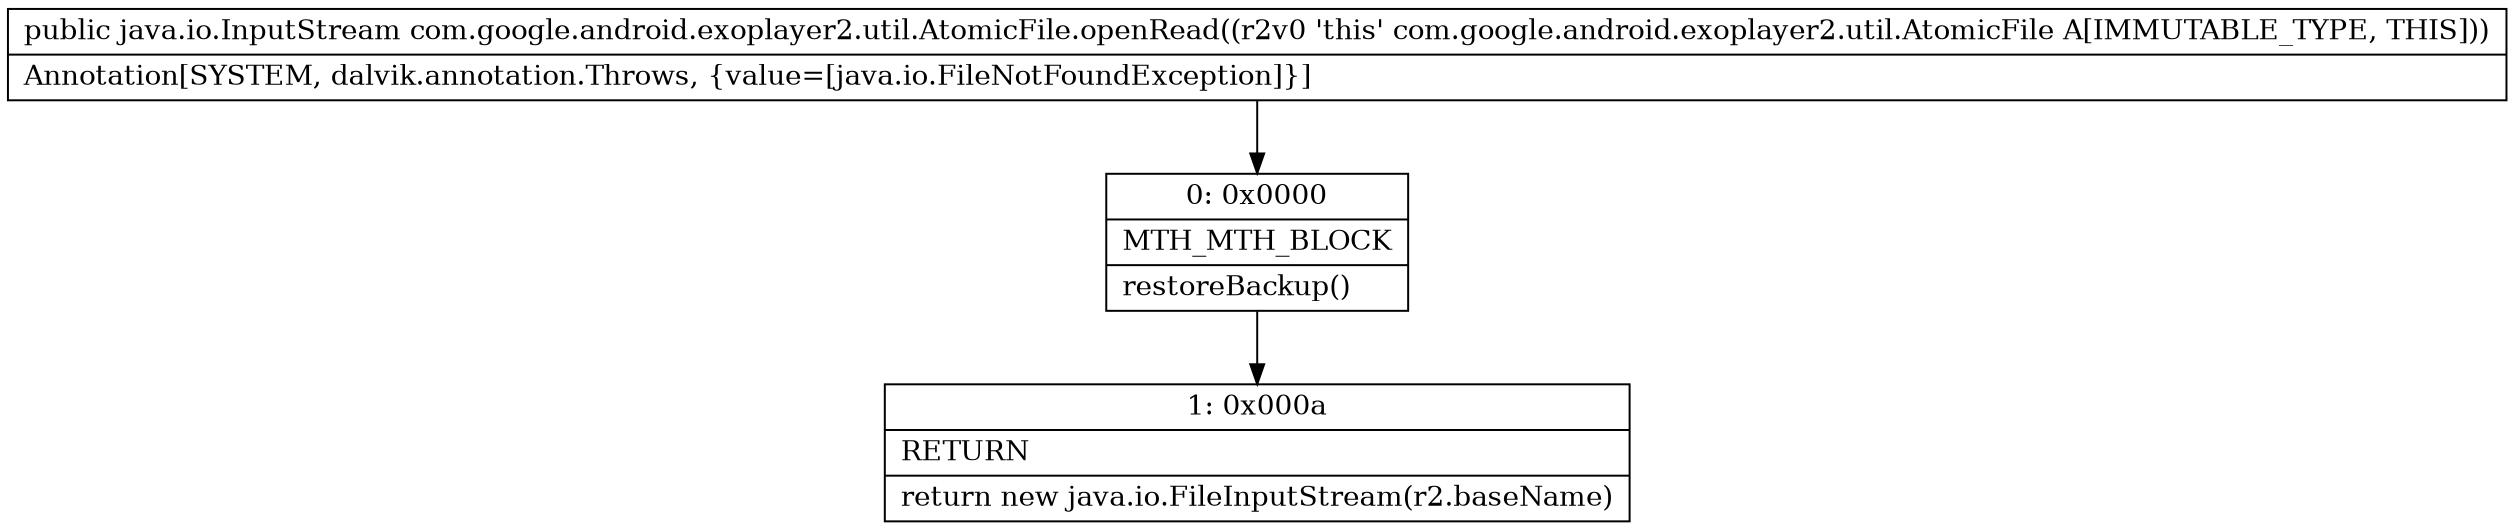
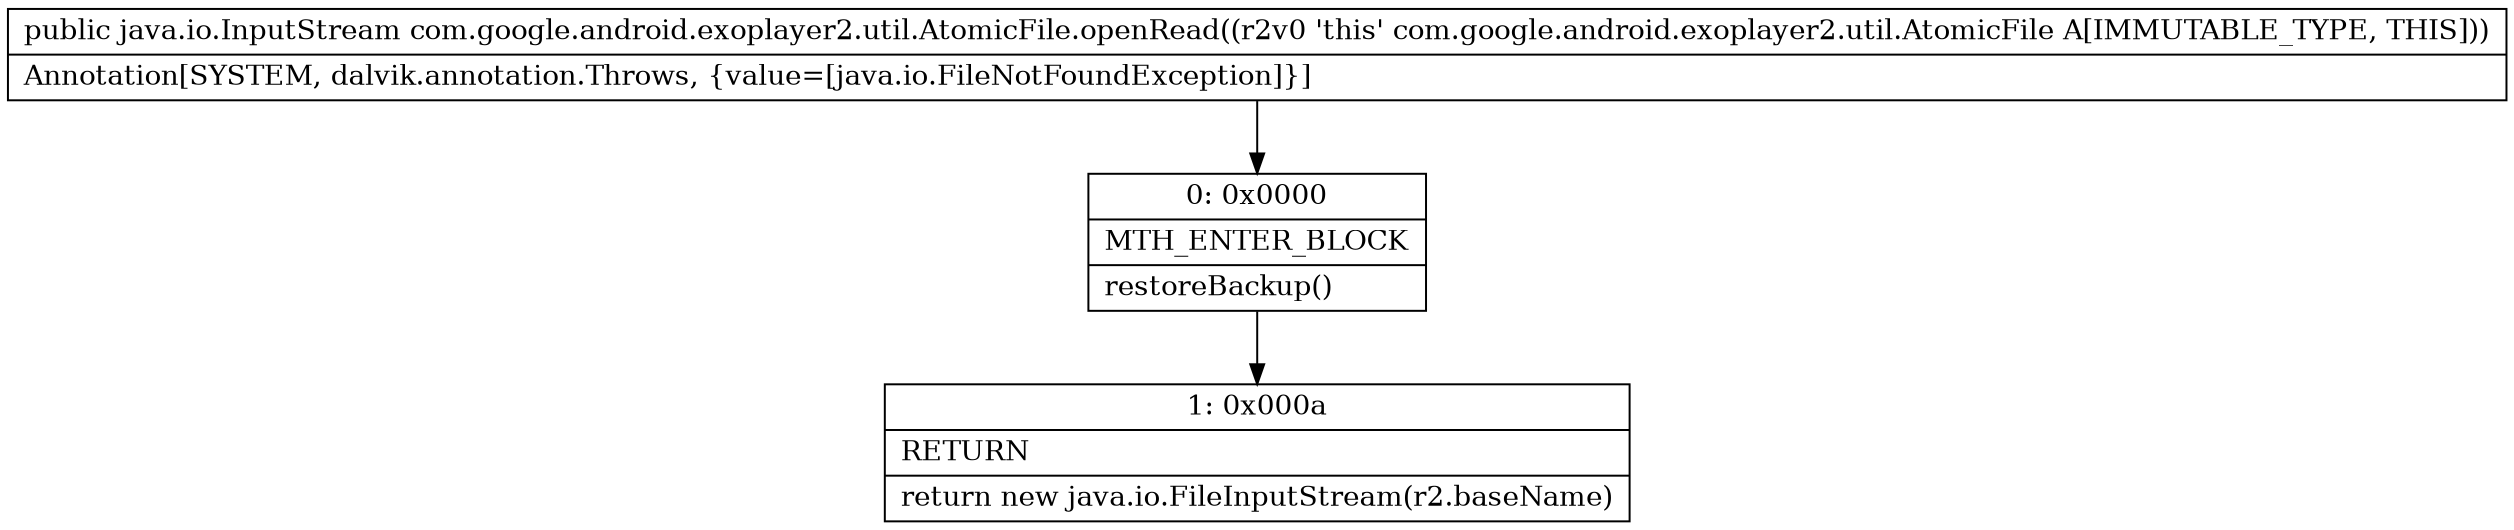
(1257, 241) -> (1257, 241)
